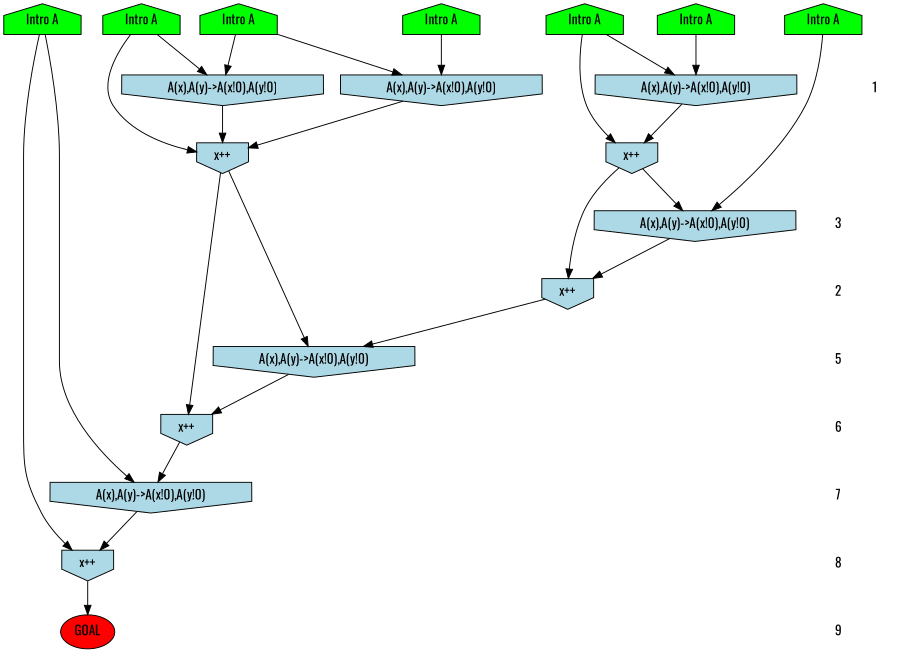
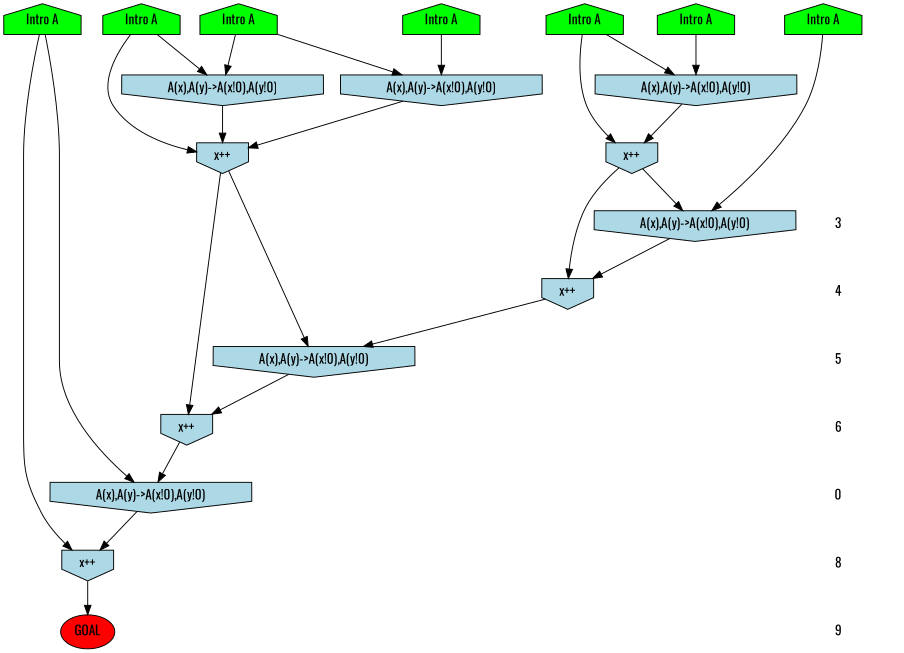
(875, 89) -> none
(838, 292) -> (838, 292)
(838, 496) -> (838, 496)
